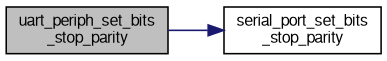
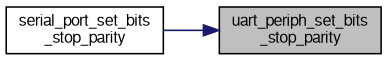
(188, 30) -> (183, 30)
